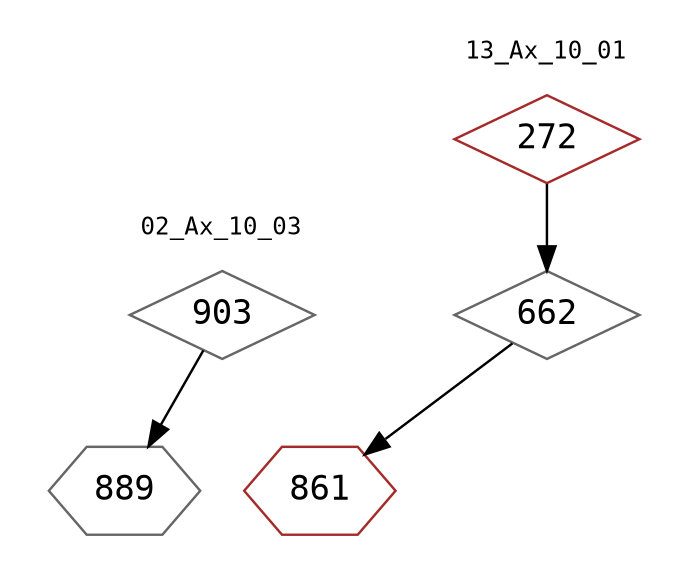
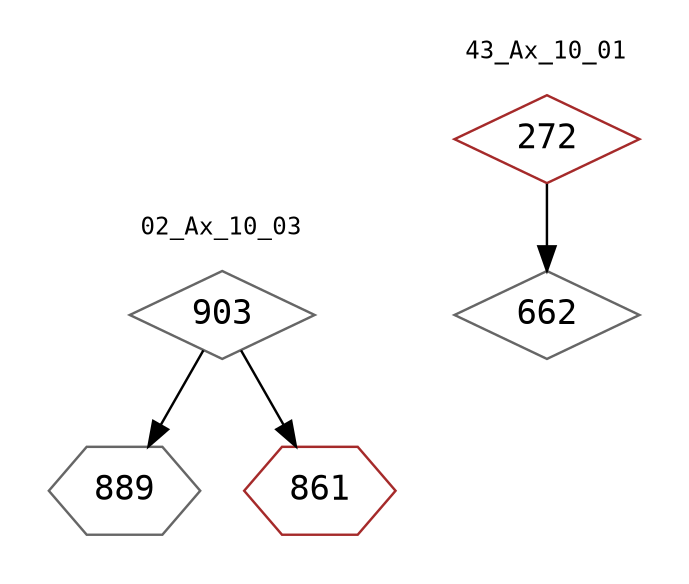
(547, 52) -> (547, 52)
(446, 394) -> (262, 388)
